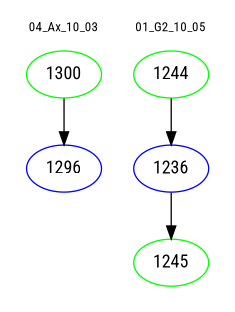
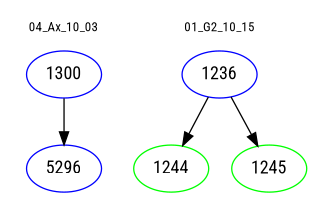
(171, 28) -> (220, 28)
(64, 74) -> (64, 74)
(171, 115) -> (199, 115)
(64, 169) -> (64, 169)
